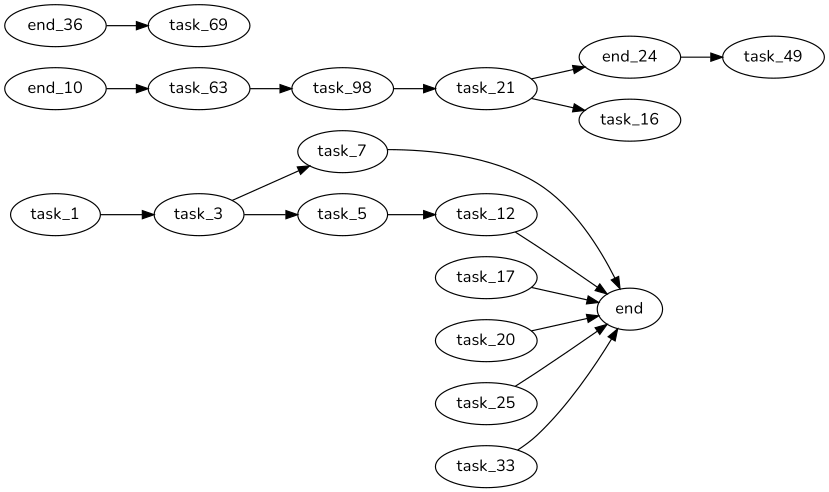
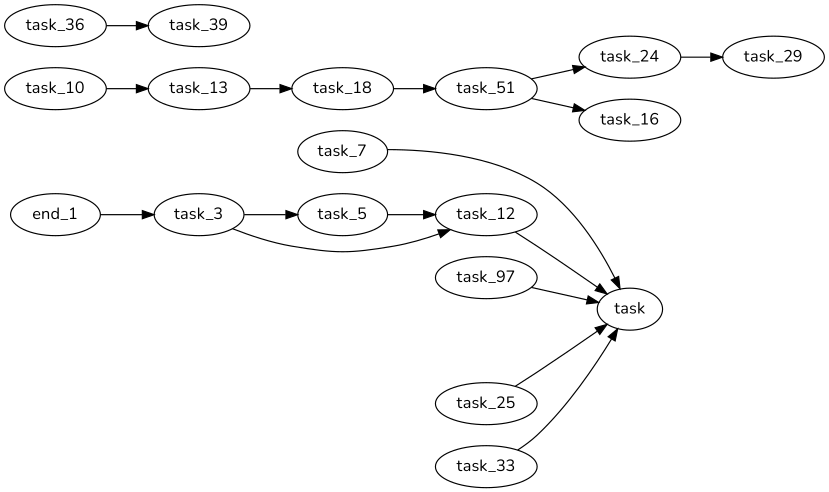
(55, 26) -> (55, 26)
(199, 26) -> (199, 26)
(630, 57) -> (630, 57)
(774, 57) -> (774, 57)
(55, 89) -> (55, 89)
(199, 89) -> (199, 89)
(343, 89) -> (343, 89)
(486, 89) -> (486, 89)
(266, 186) -> (335, 252)
(55, 215) -> (55, 215)
(486, 278) -> (486, 278)
(630, 309) -> (630, 309)
(486, 341) -> none
